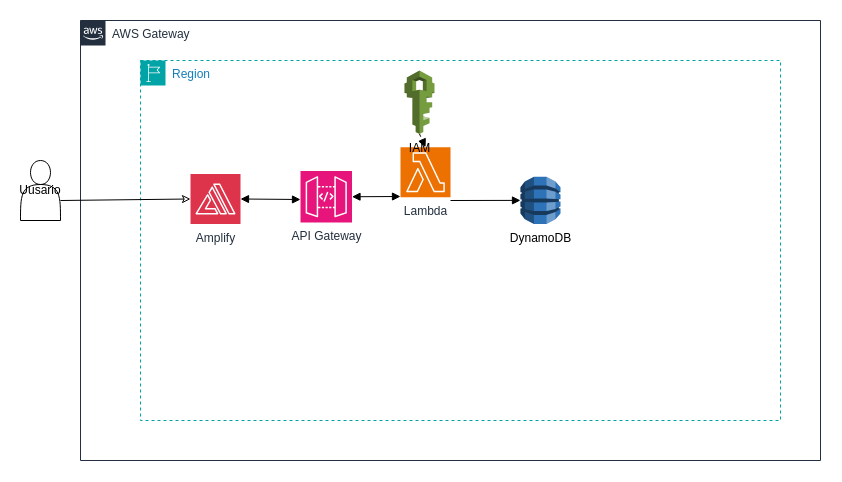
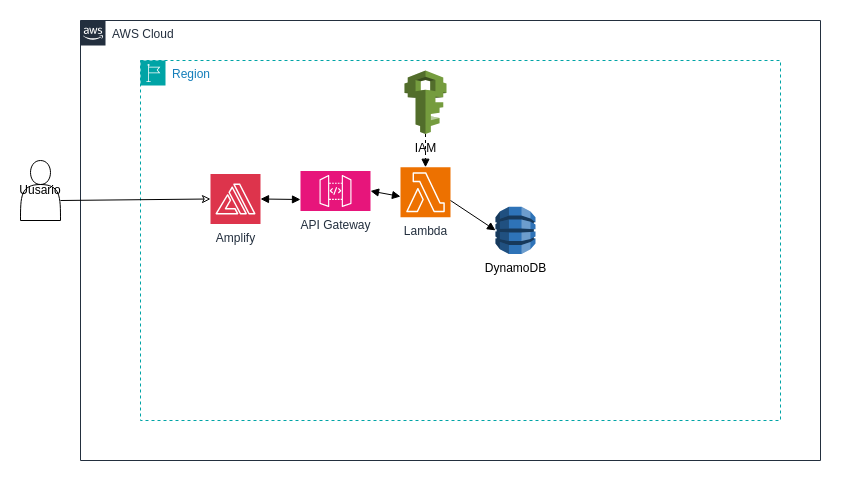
(148, 35) -> (140, 35)
(420, 102) -> (426, 102)
(426, 172) -> (426, 192)
(326, 197) -> (336, 191)
(216, 199) -> (236, 199)
(541, 200) -> (516, 230)
